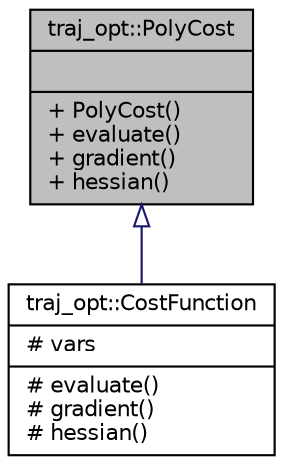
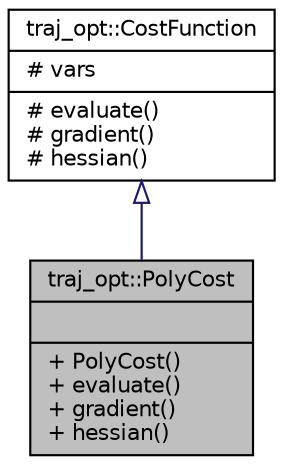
(142, 255) -> (142, 231)
